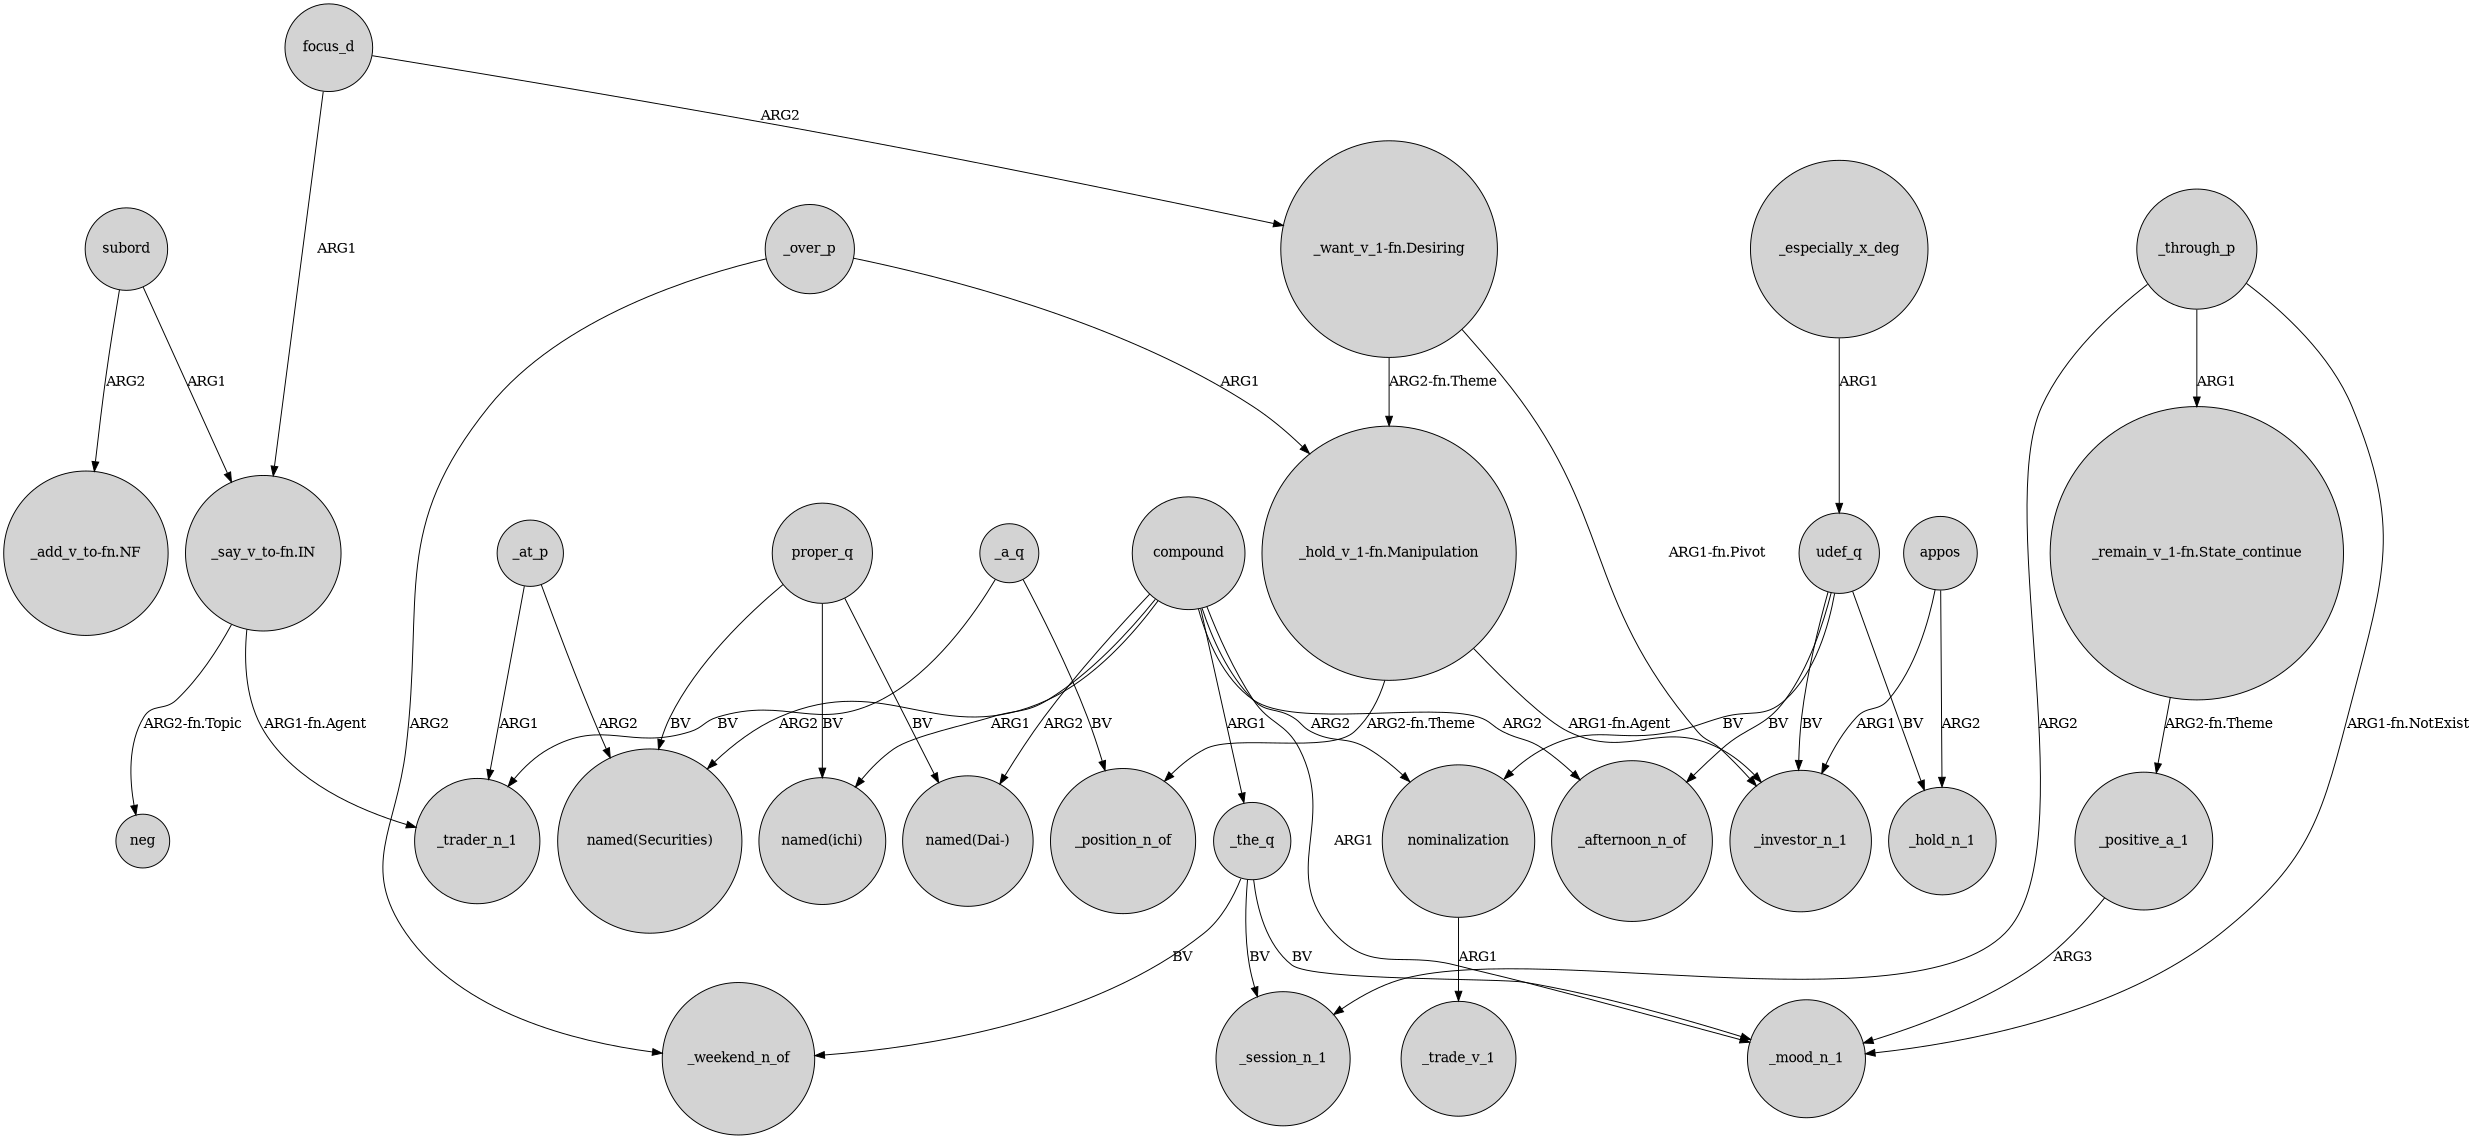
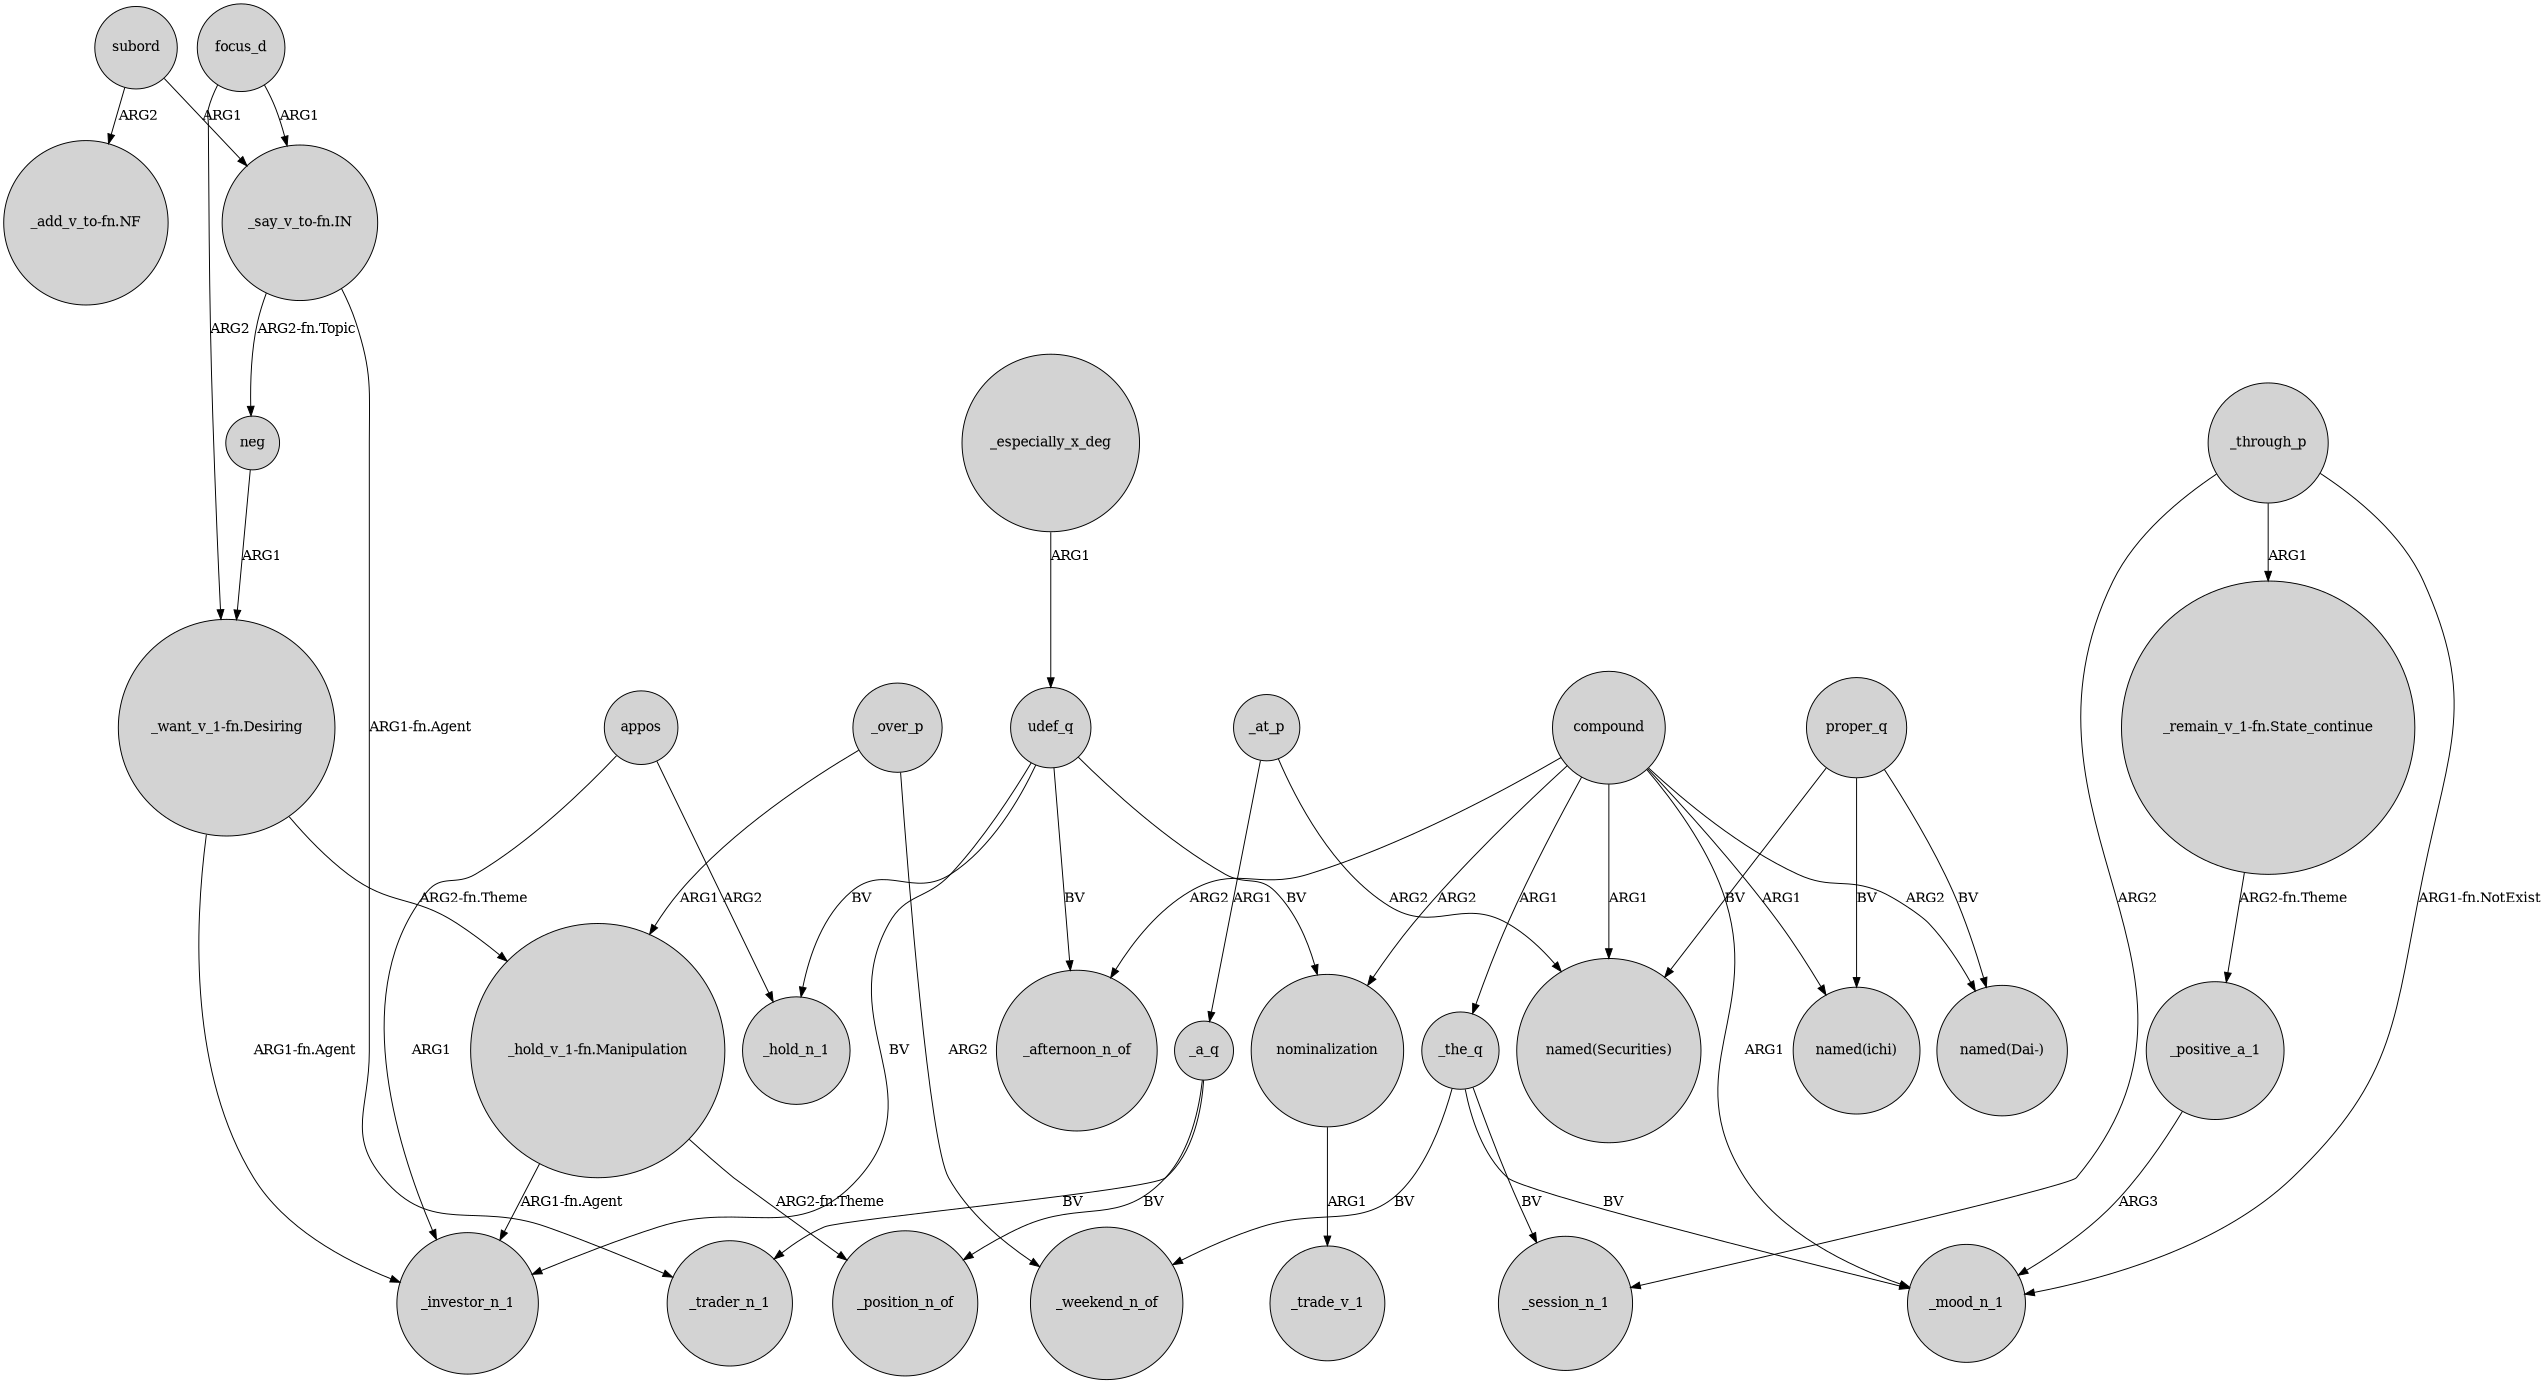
none -> (244, 540)
(1717, 553) -> (305, 1051)
(507, 678) -> (1236, 886)
(799, 724) -> (1629, 899)
